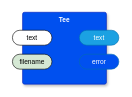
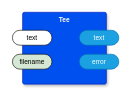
(99, 62) -> (99, 62)
